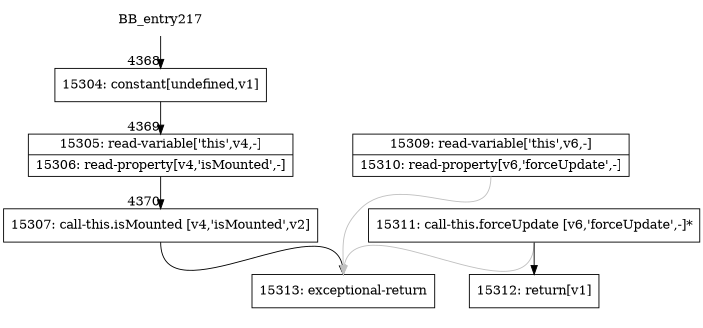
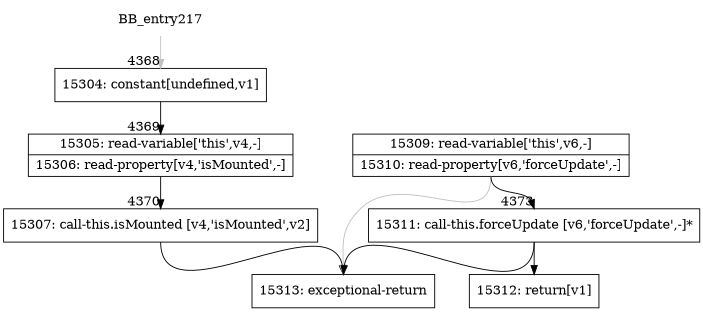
(161, 48) -> (161, 48)
none -> (508, 192)
(443, 260) -> (443, 260)
